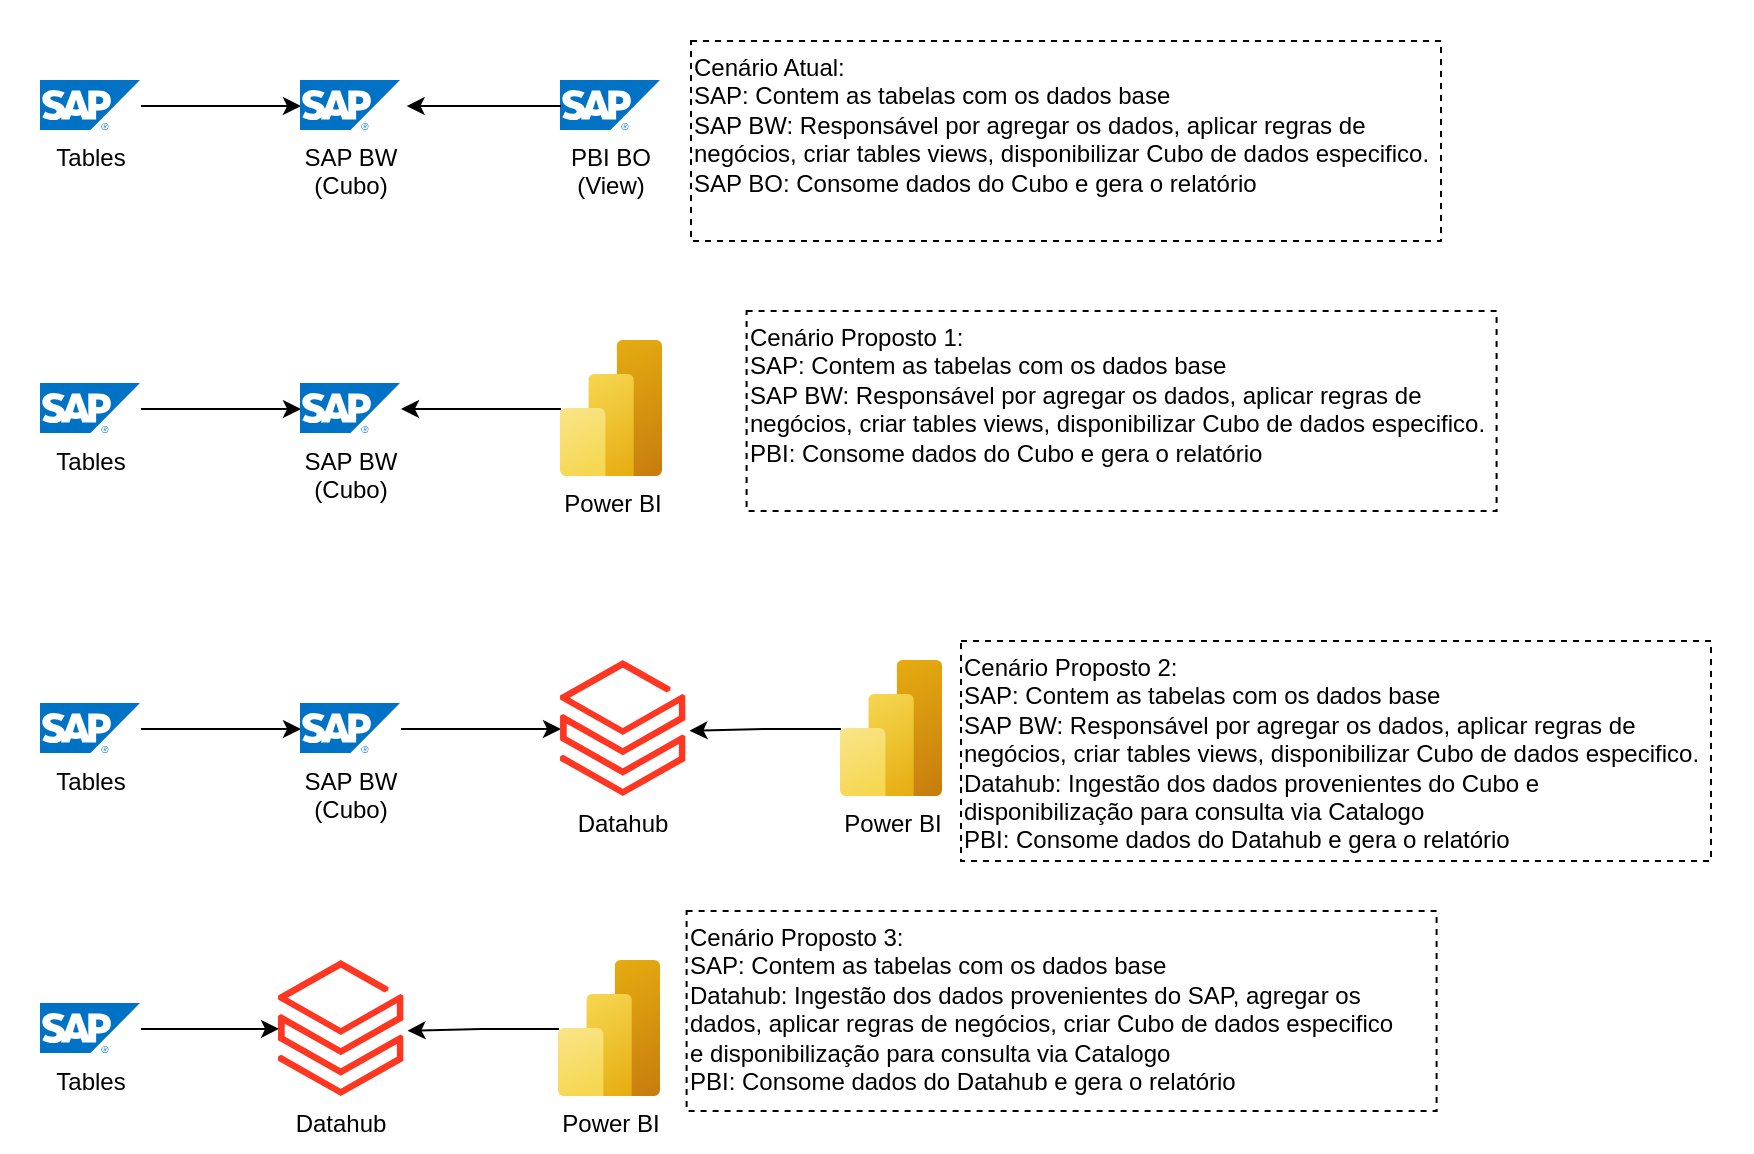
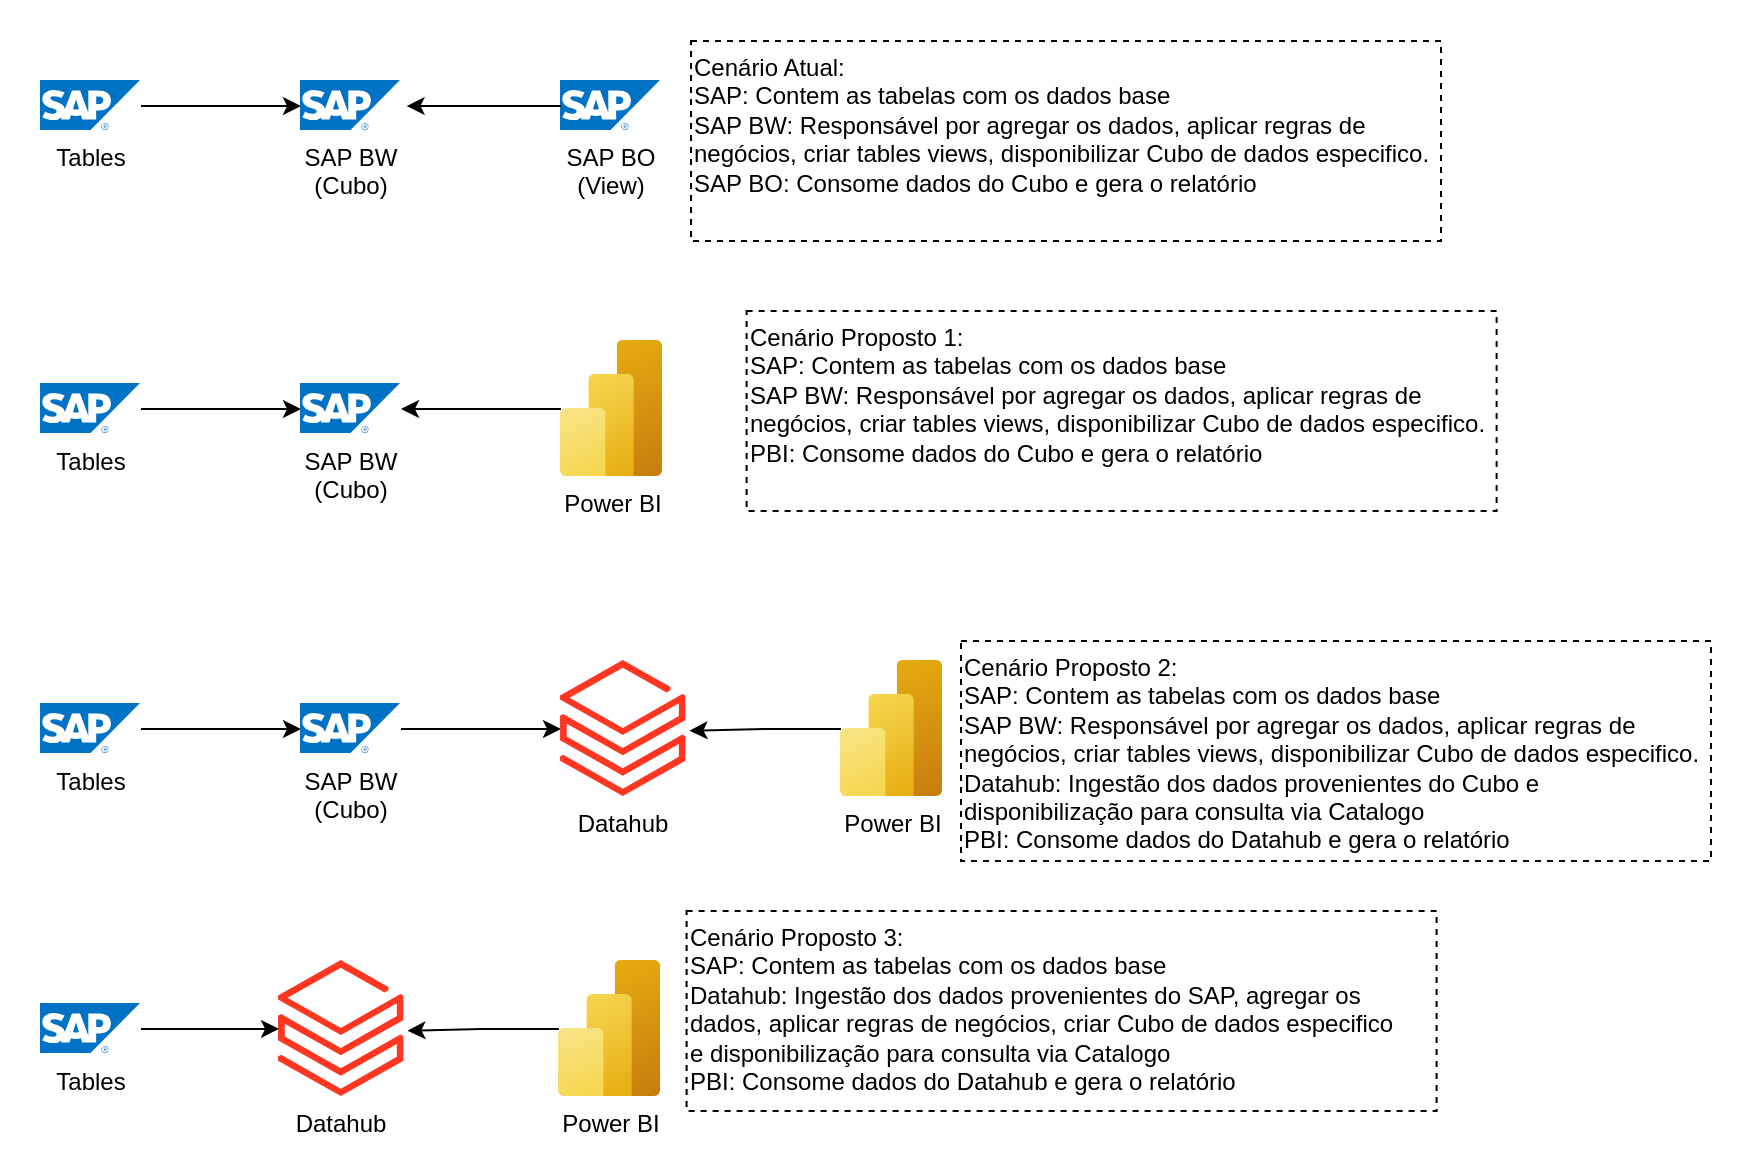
(612, 174) -> (612, 174)
